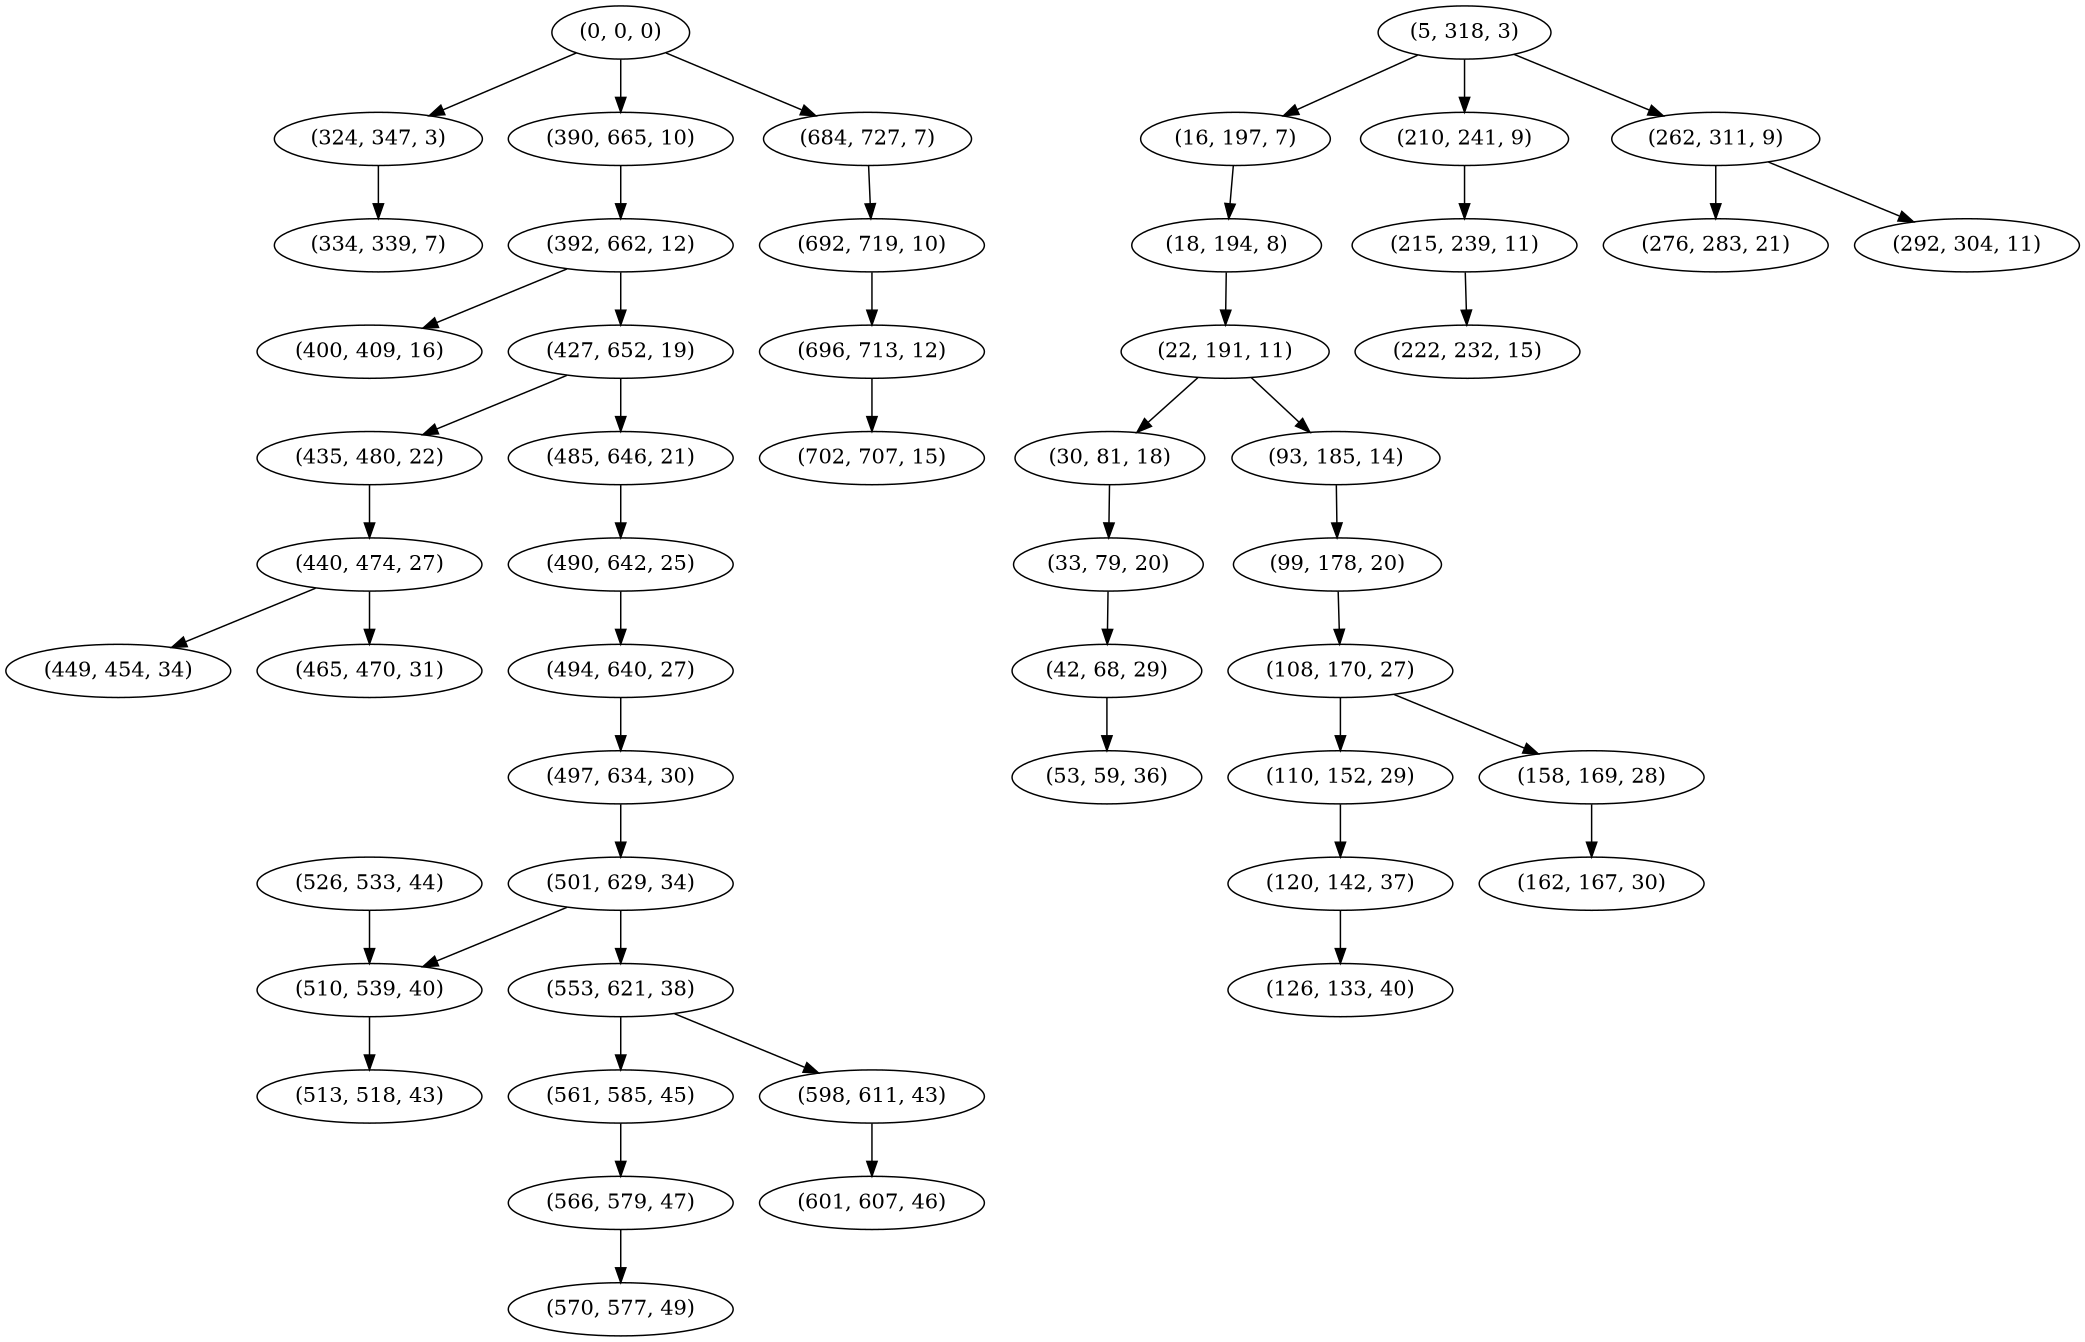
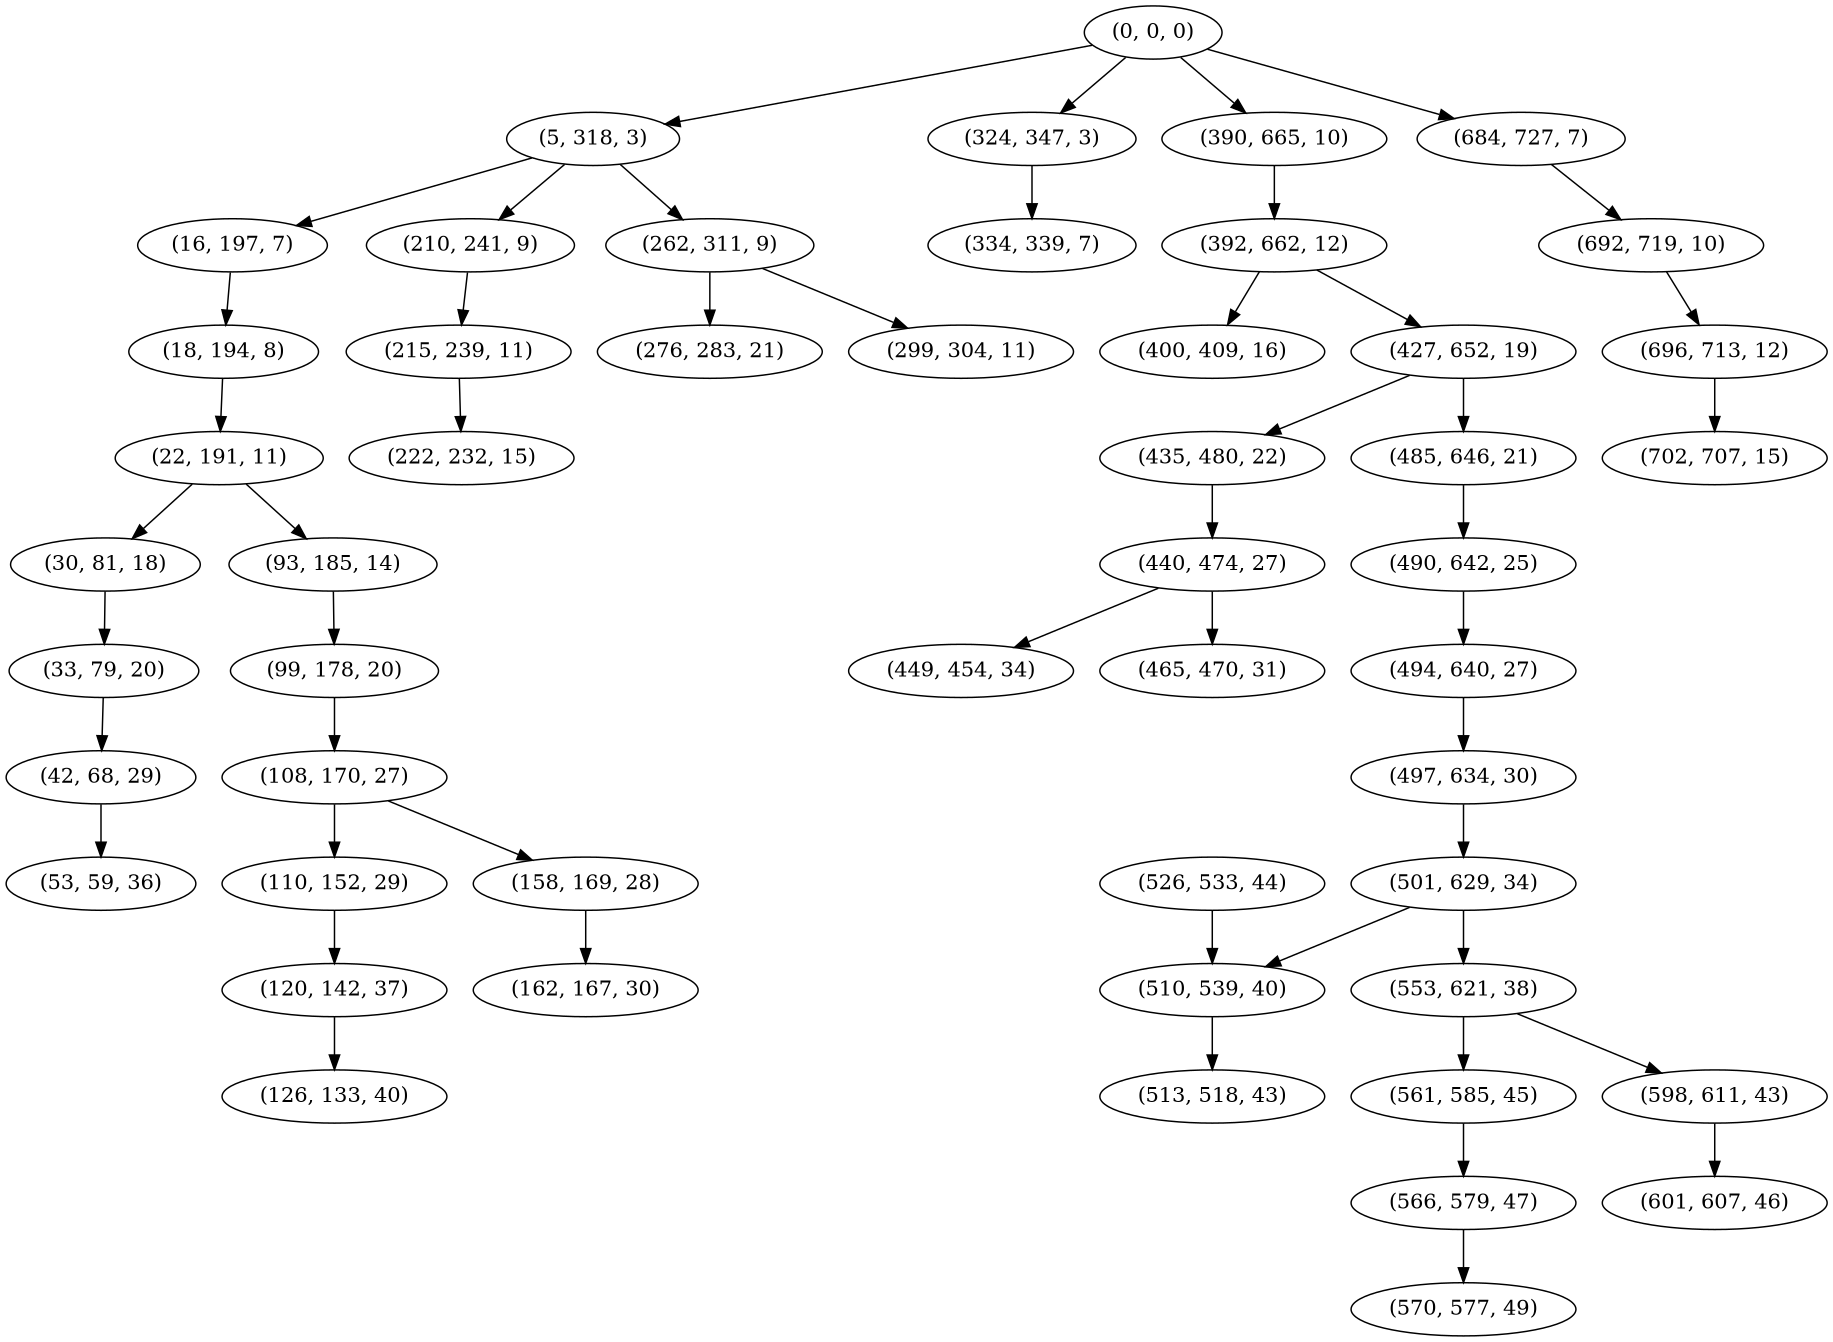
none -> (886, 83)
(1967, 245) -> (961, 352)
